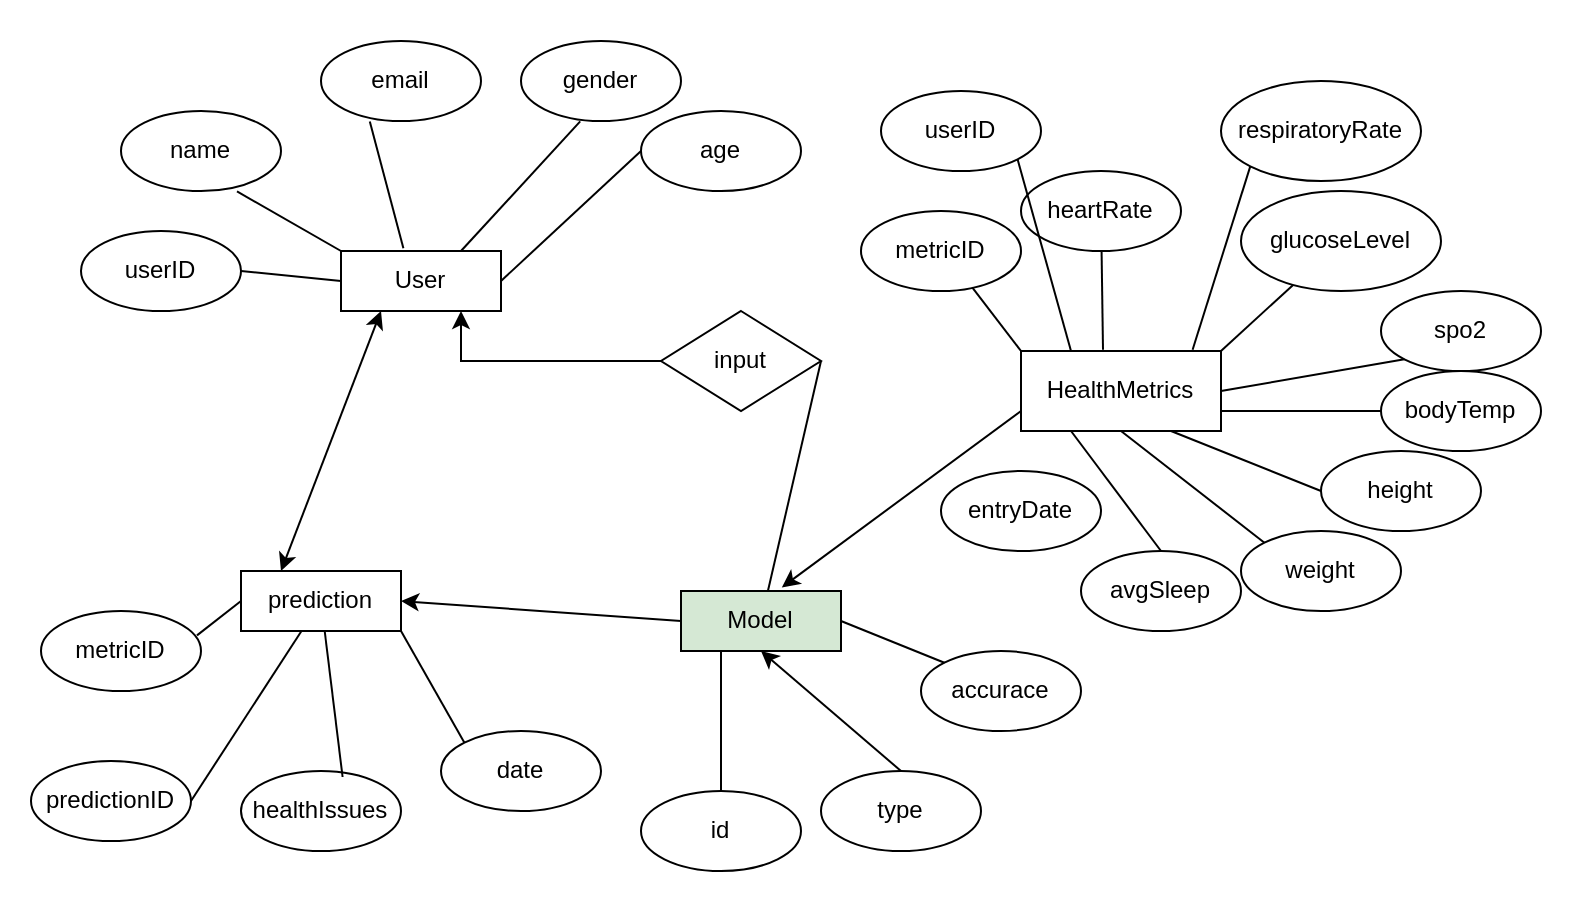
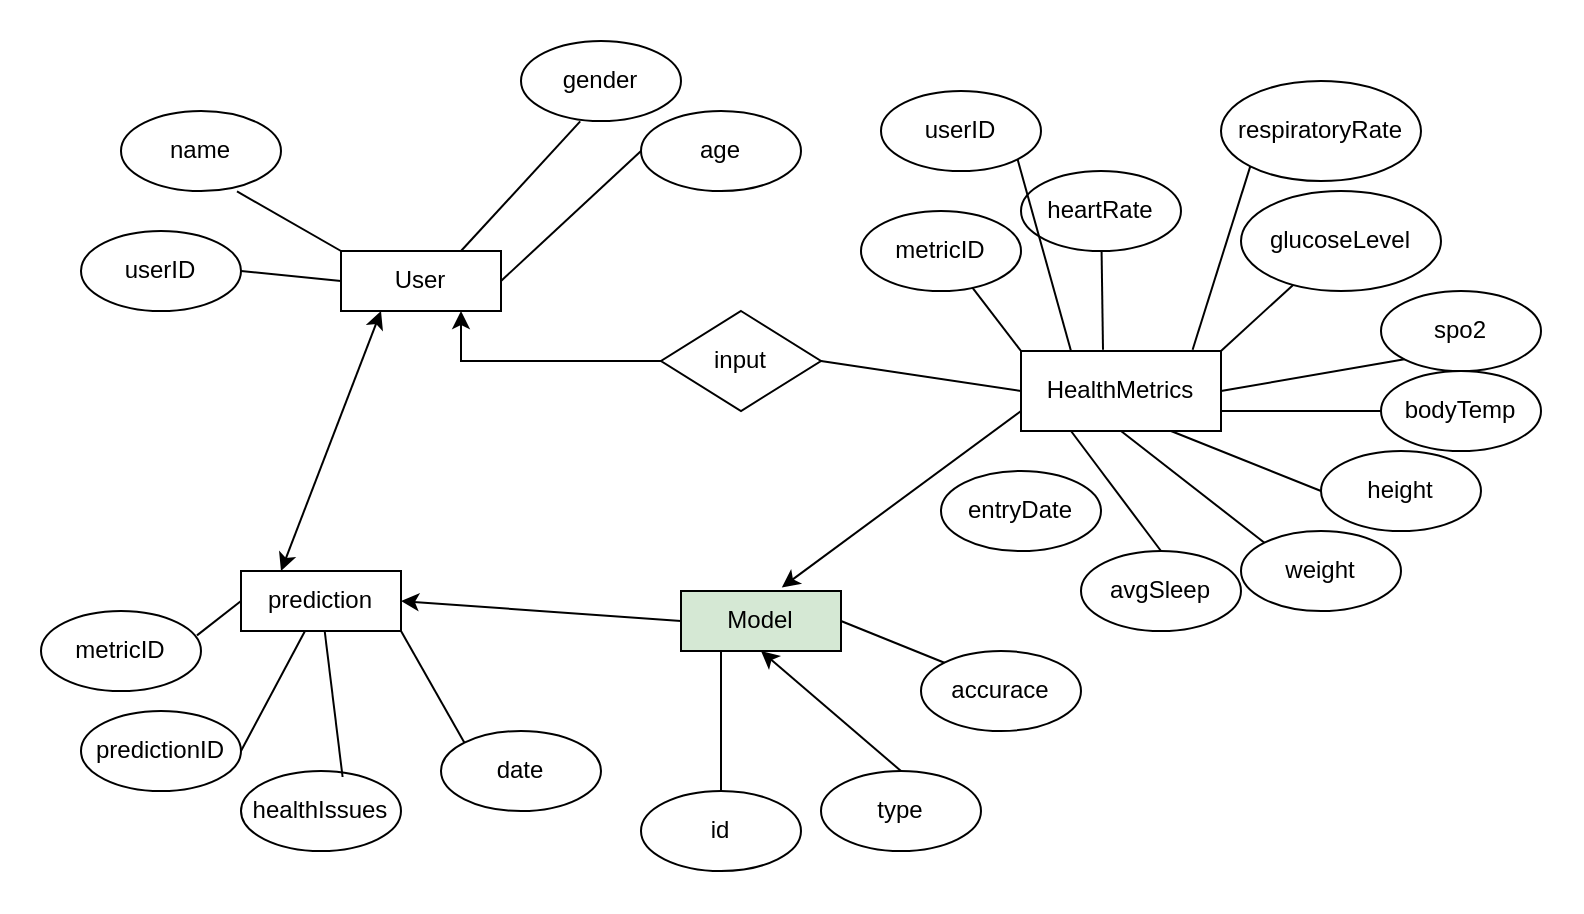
(401, 81) -> none
(386, 184) -> none
(794, 476) -> (921, 376)
(111, 801) -> (161, 751)
